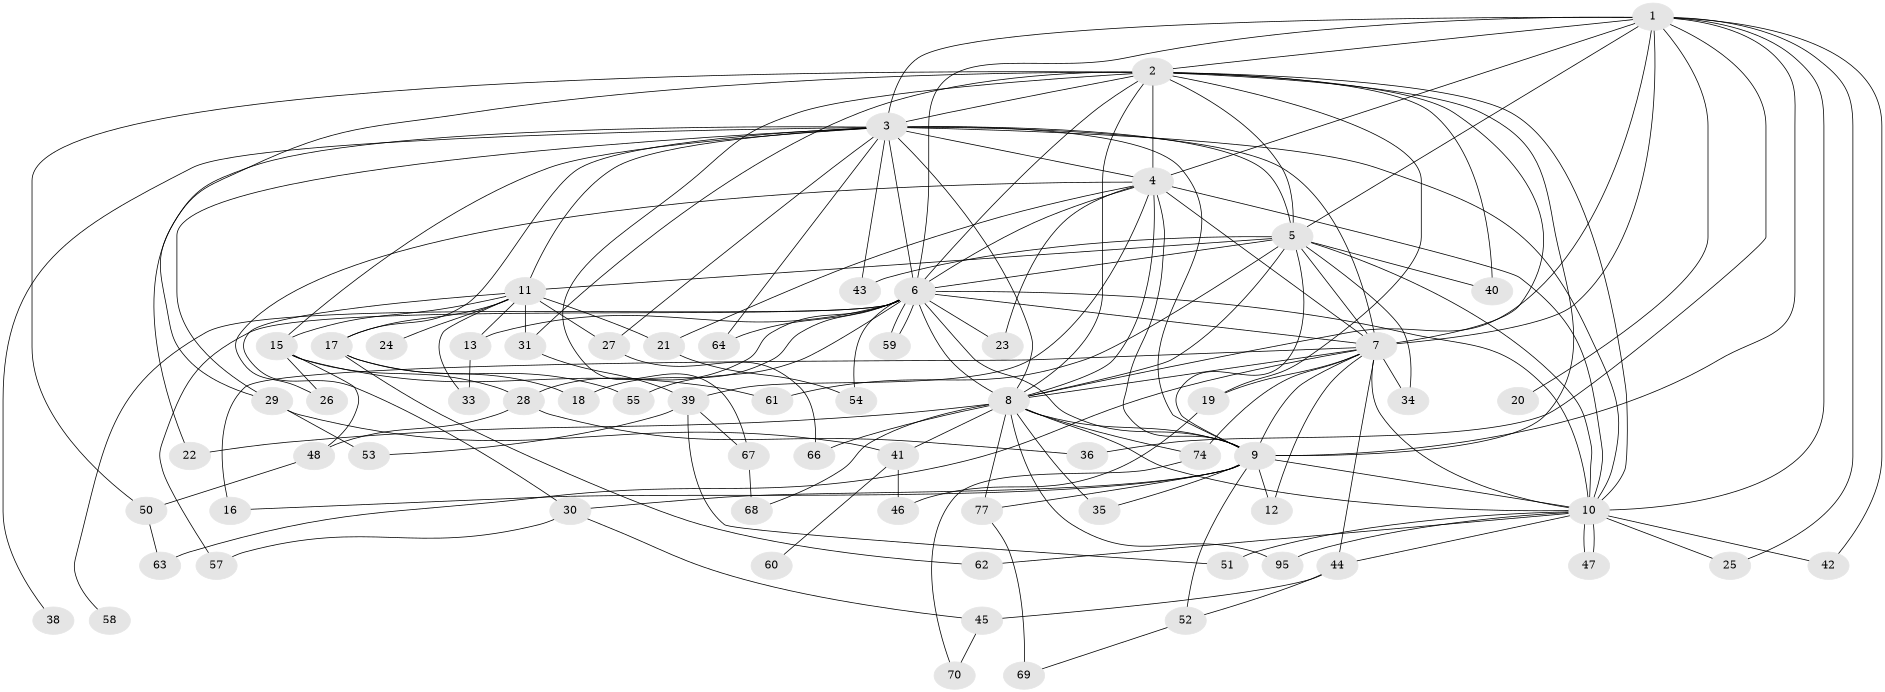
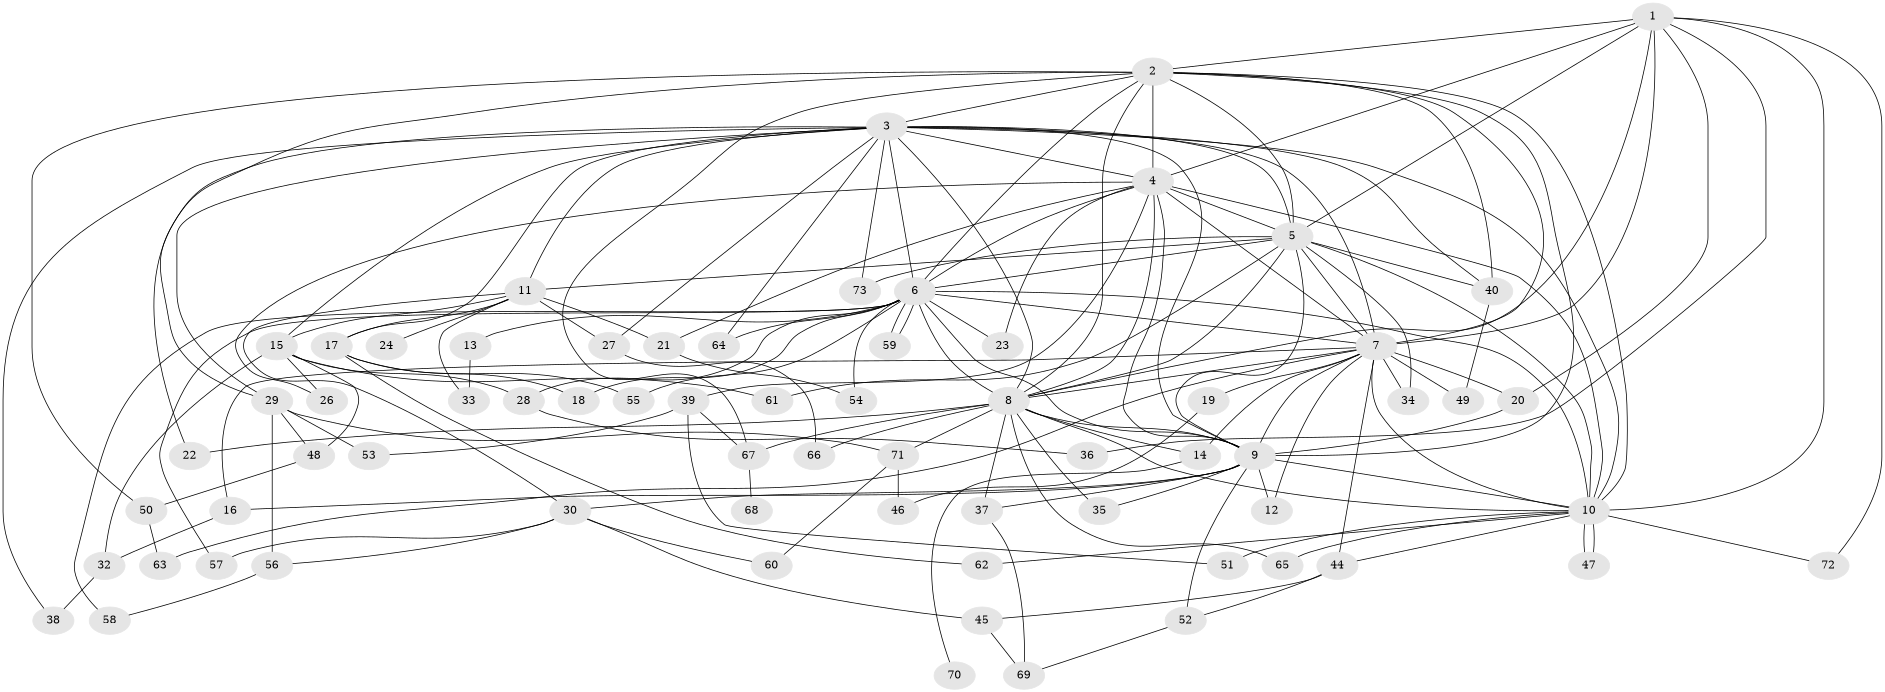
(1242, 23) -> (1322, 161)
(1186, 47) -> none
(1421, 199) -> none
none -> (1223, 209)
(860, 291) -> (860, 291)
(498, 319) -> none
(525, 346) -> none
(1720, 359) -> (1379, 440)
none -> (1449, 371)
none -> (1463, 401)
(446, 426) -> (293, 429)
(859, 452) -> (877, 423)
(898, 456) -> (898, 456)
(1200, 456) -> (1200, 456)
(982, 511) -> (982, 511)
none -> (669, 543)
none -> (104, 566)
none -> (272, 566)
(1283, 566) -> (1283, 566)
(1730, 566) -> none
(1828, 566) -> (1828, 566)
(968, 648) -> (1003, 648)
